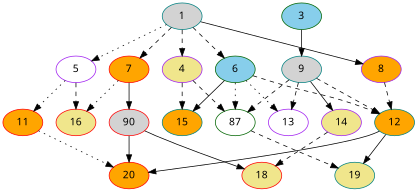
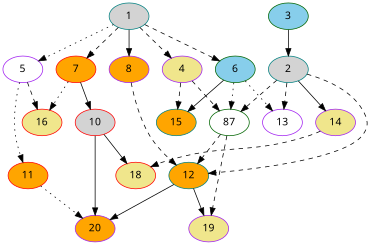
(302, 69) -> (288, 69)
(313, 93) -> (211, 146)
(129, 122) -> (95, 122)
(129, 176) -> (95, 229)
(355, 176) -> (209, 229)
